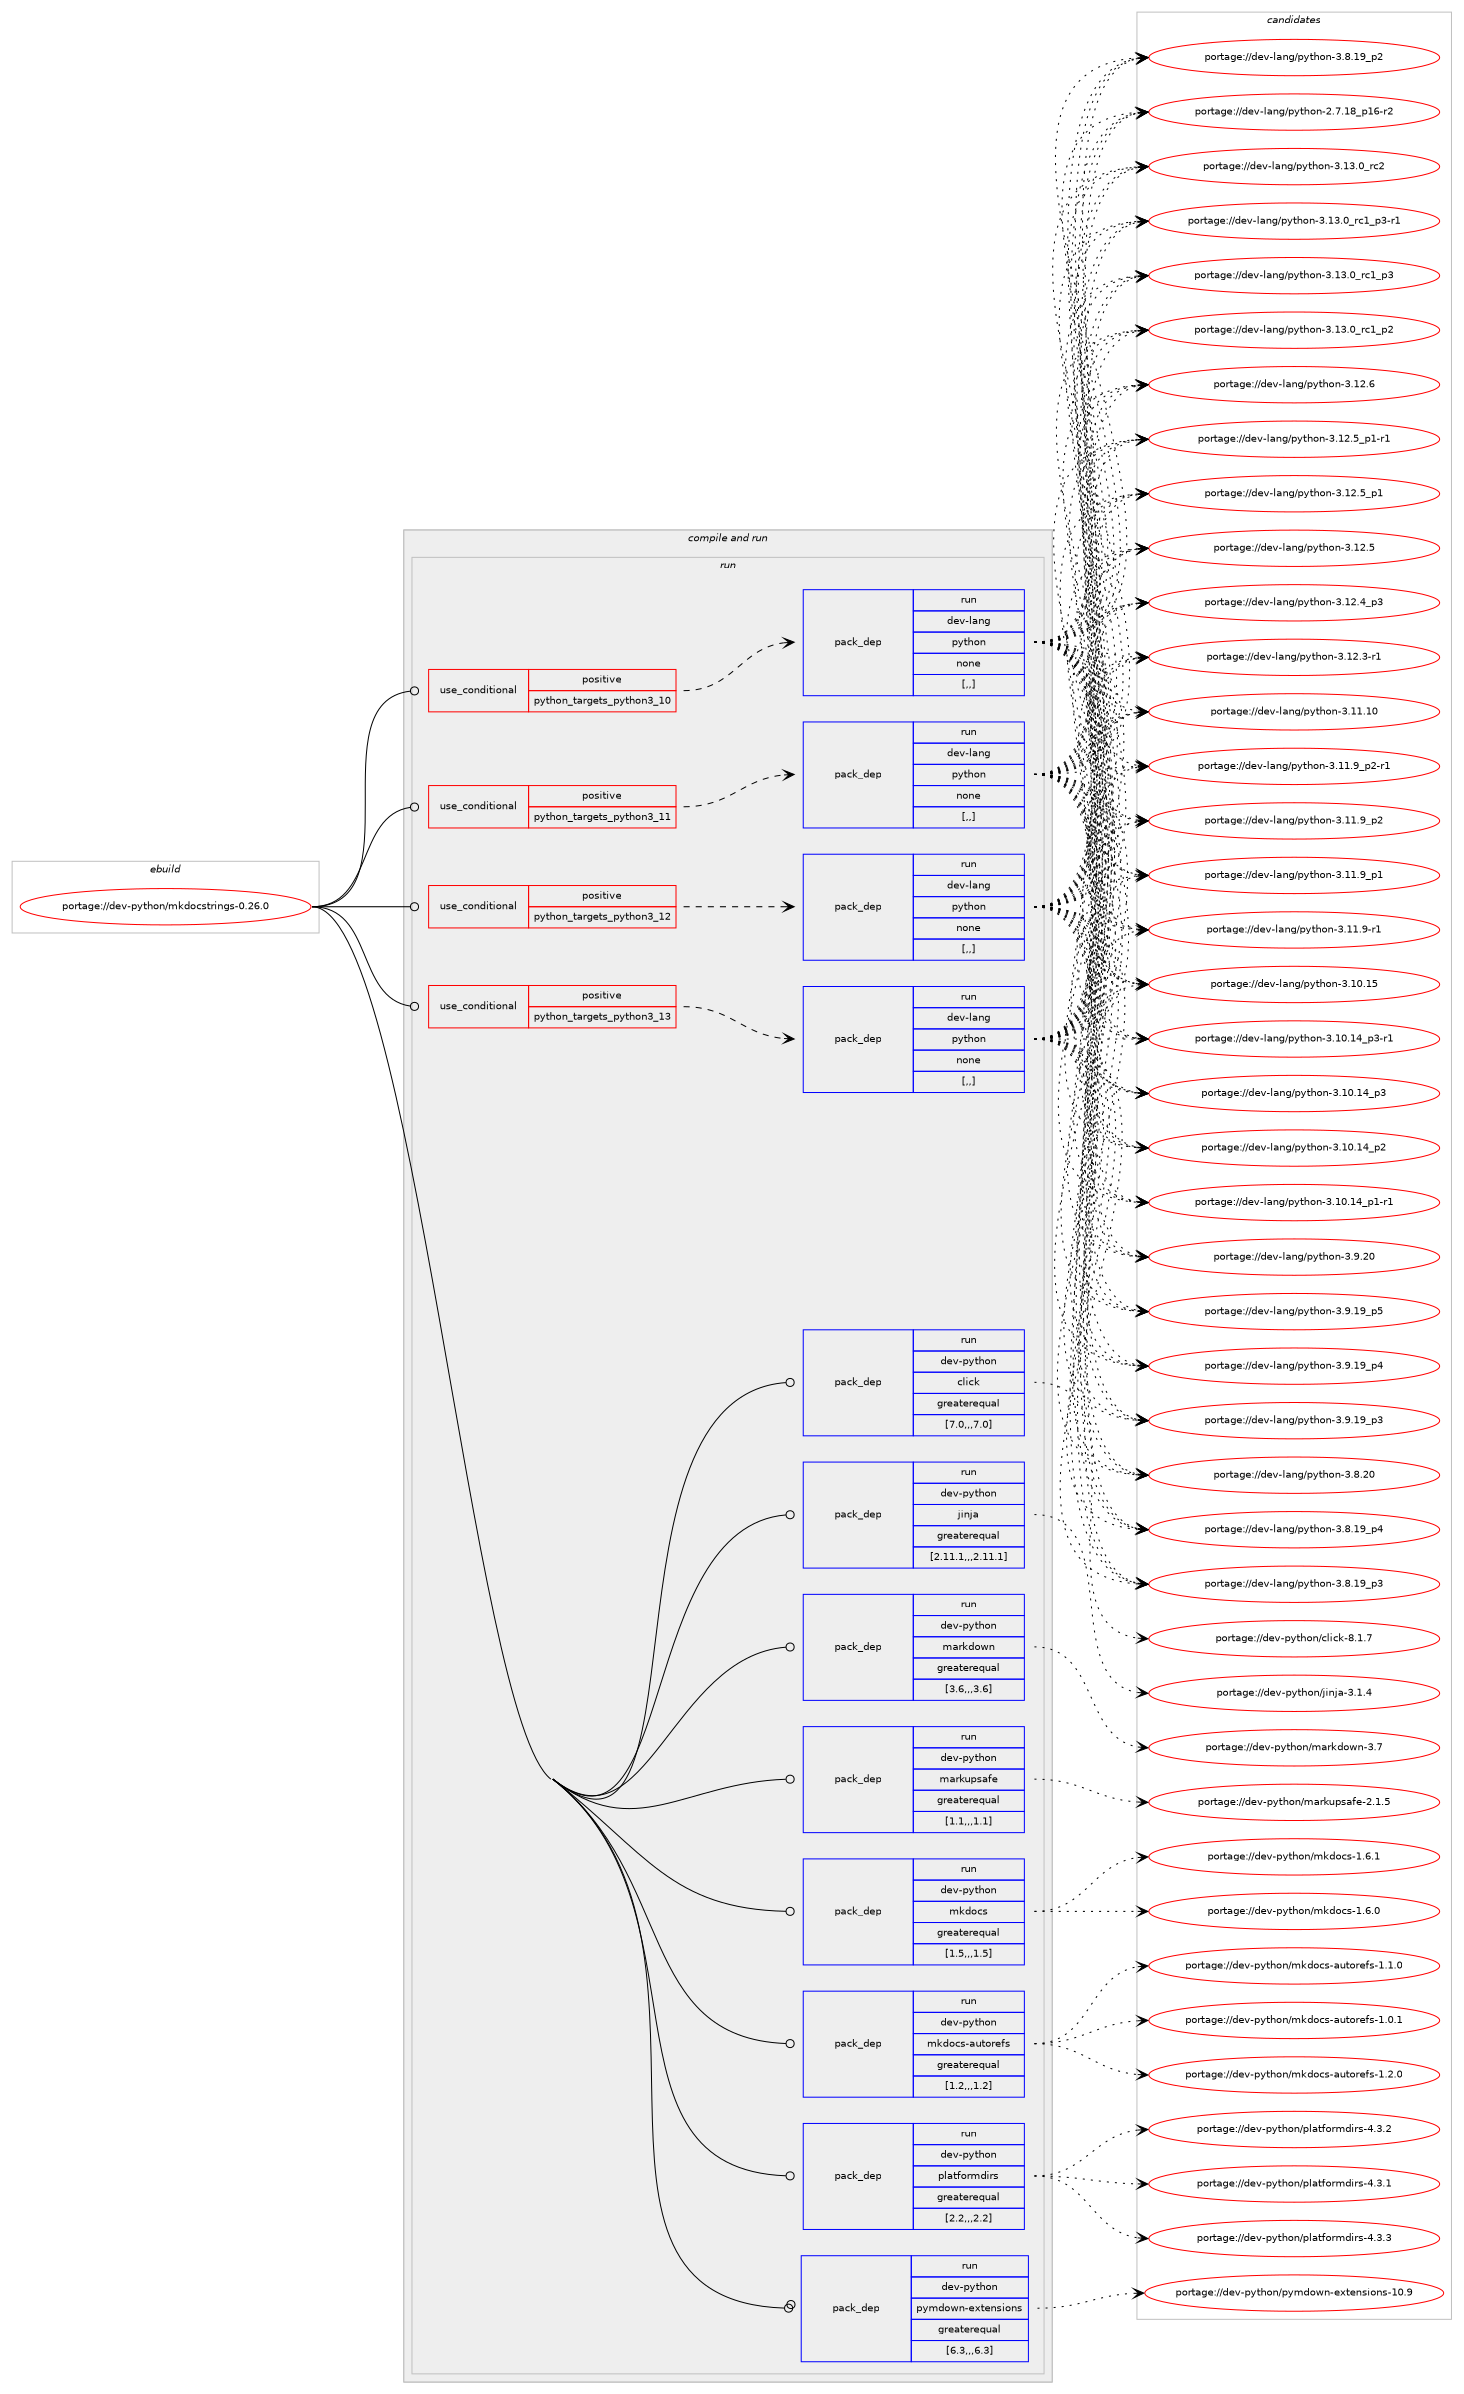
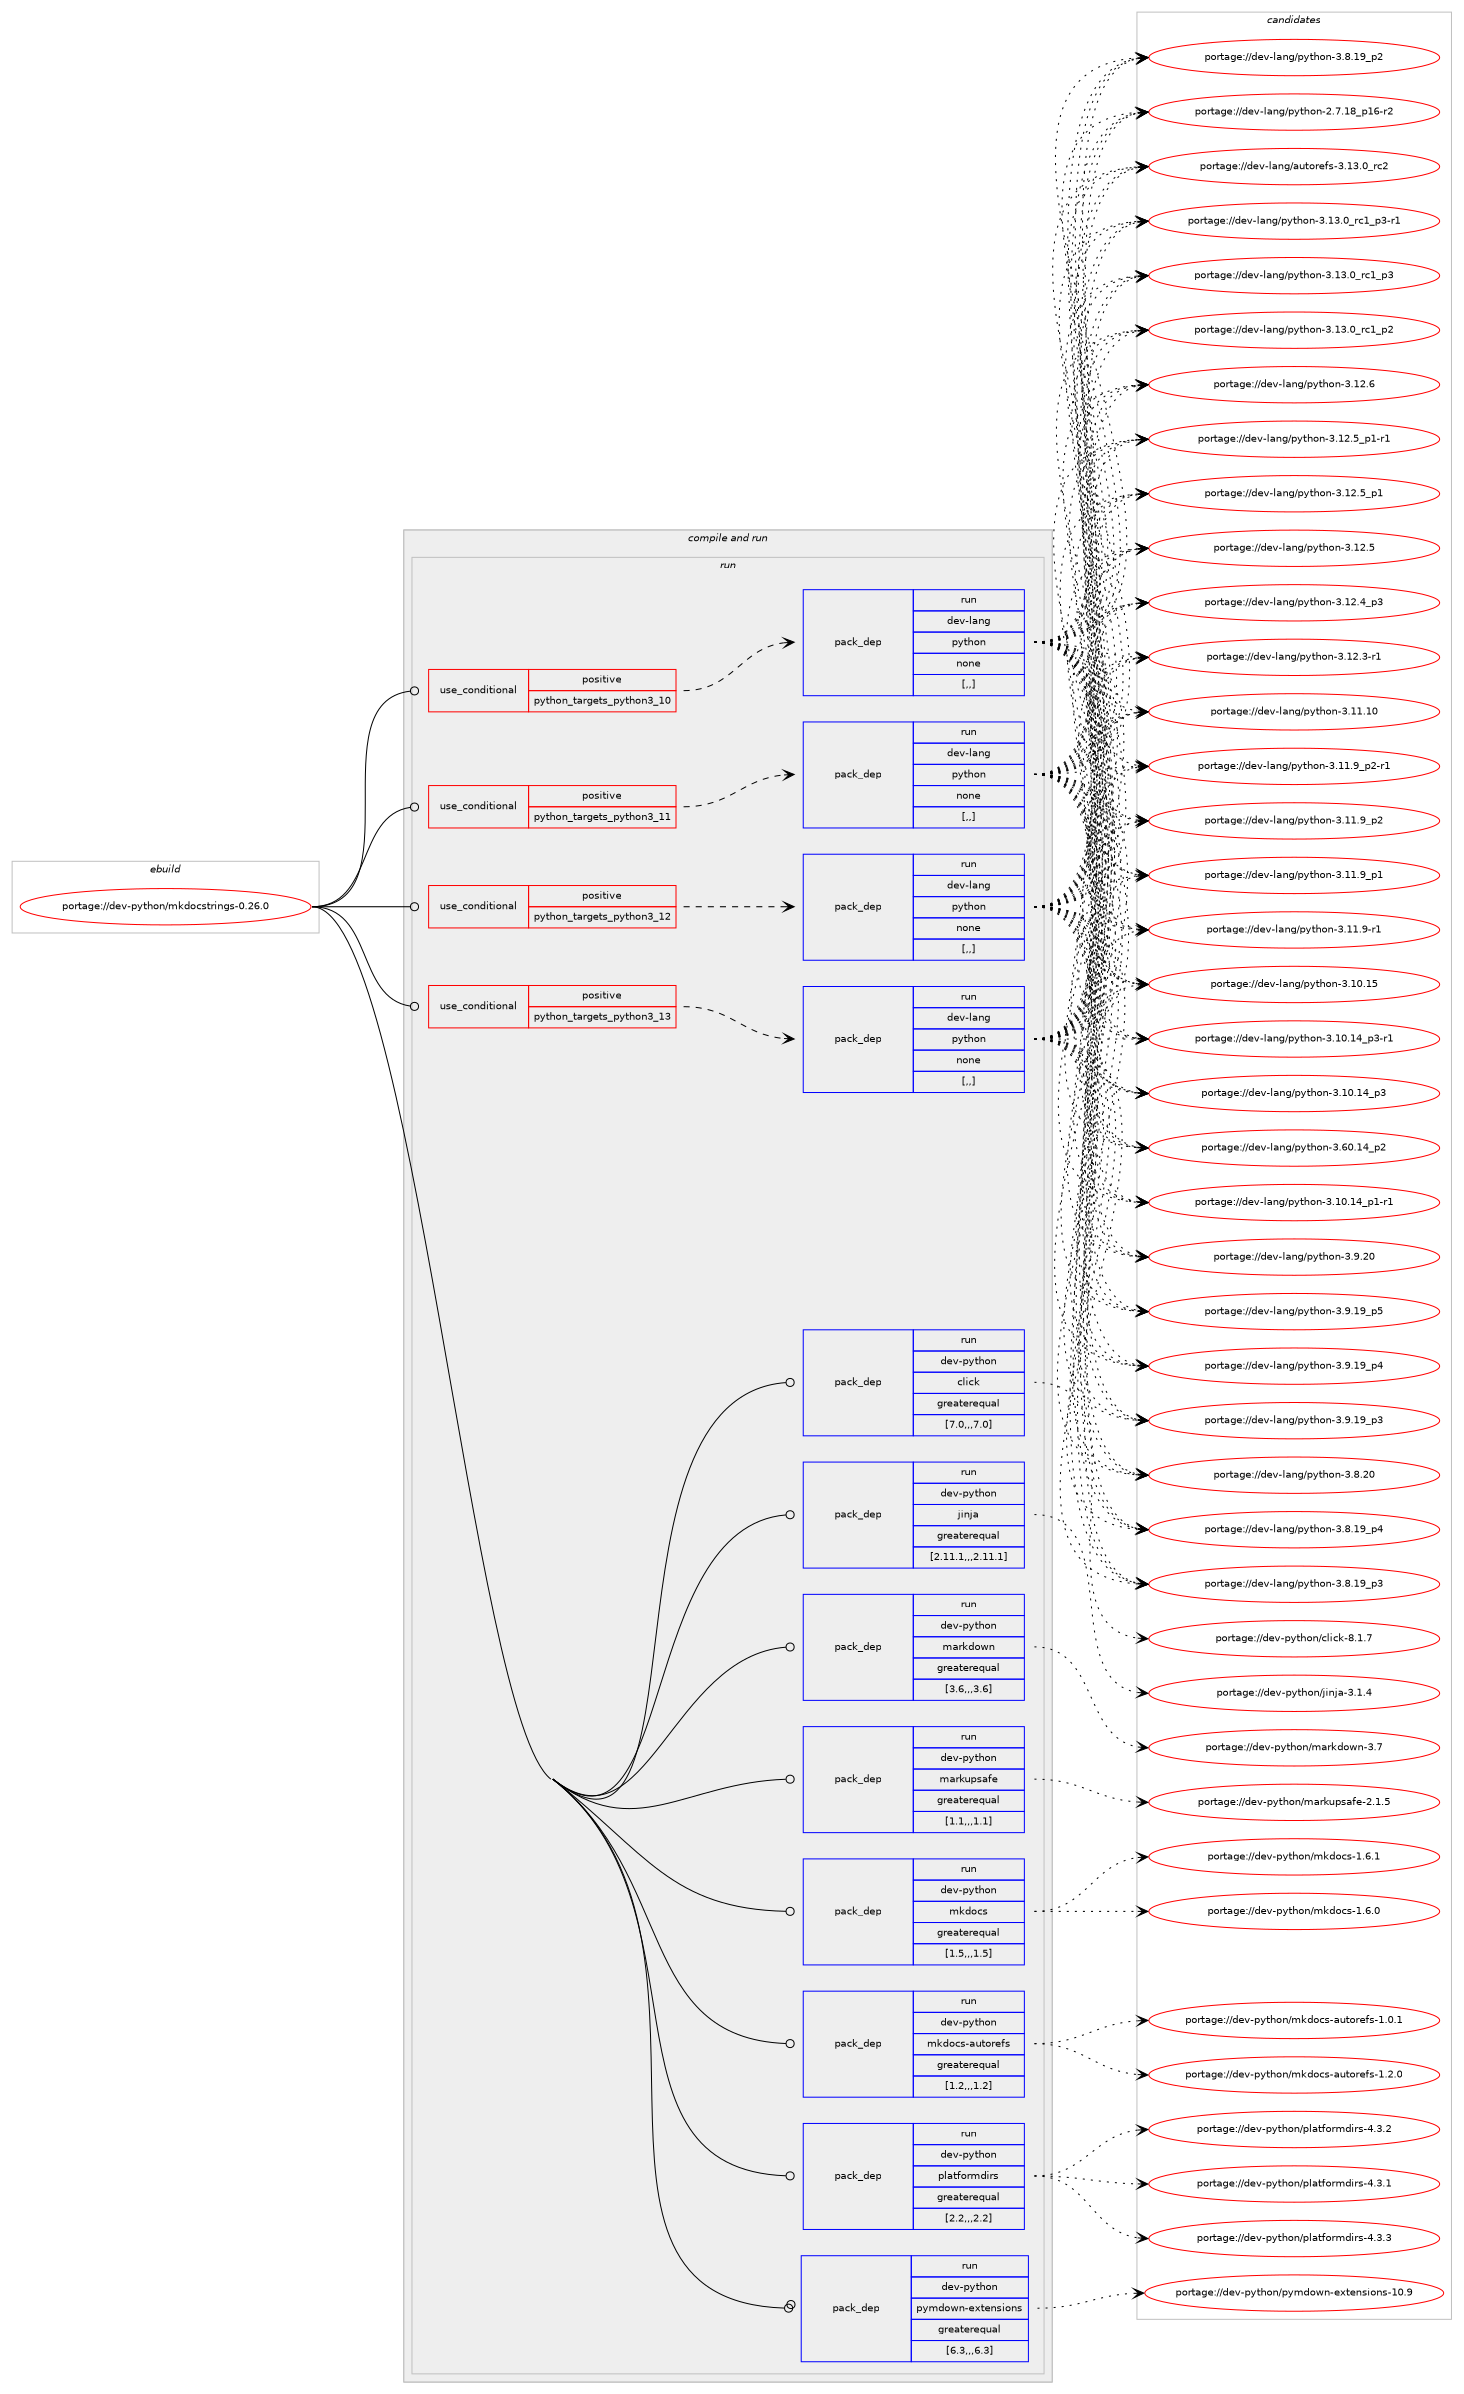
(1294, 167) -> (1294, 167)
(1294, 1148) -> (1294, 1148)
(1294, 1966) -> none
